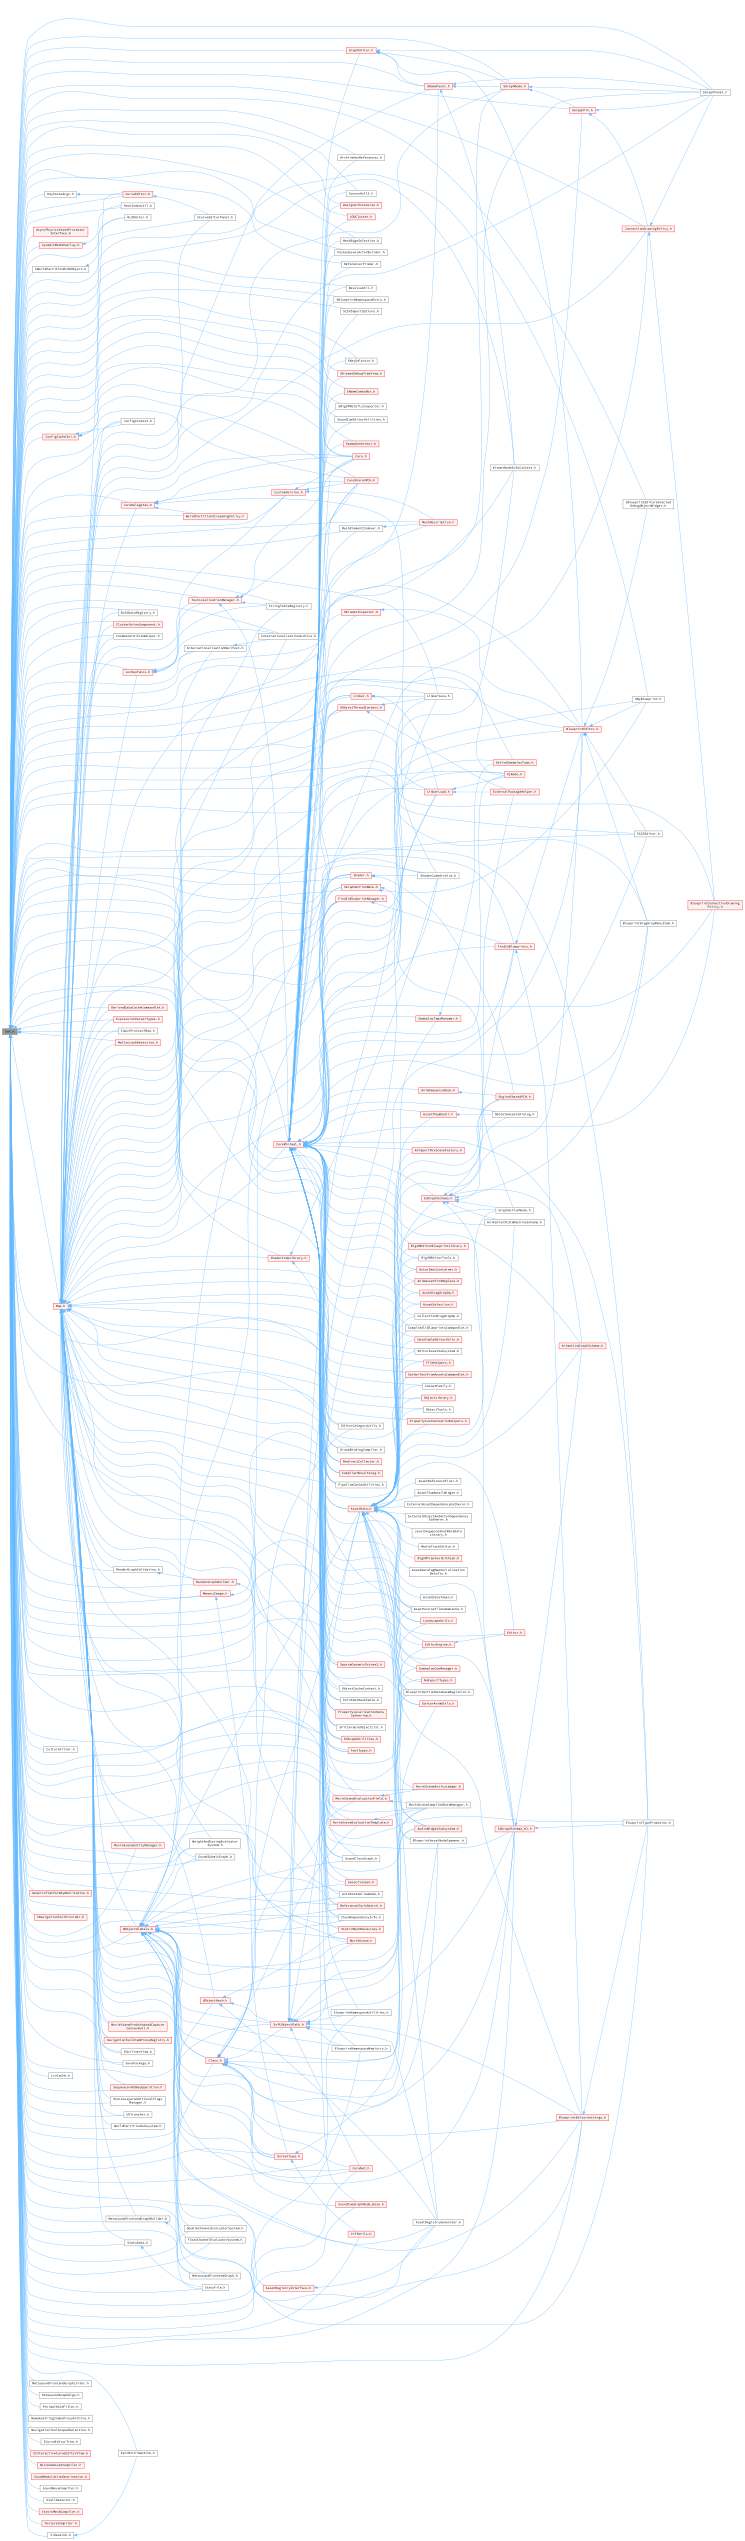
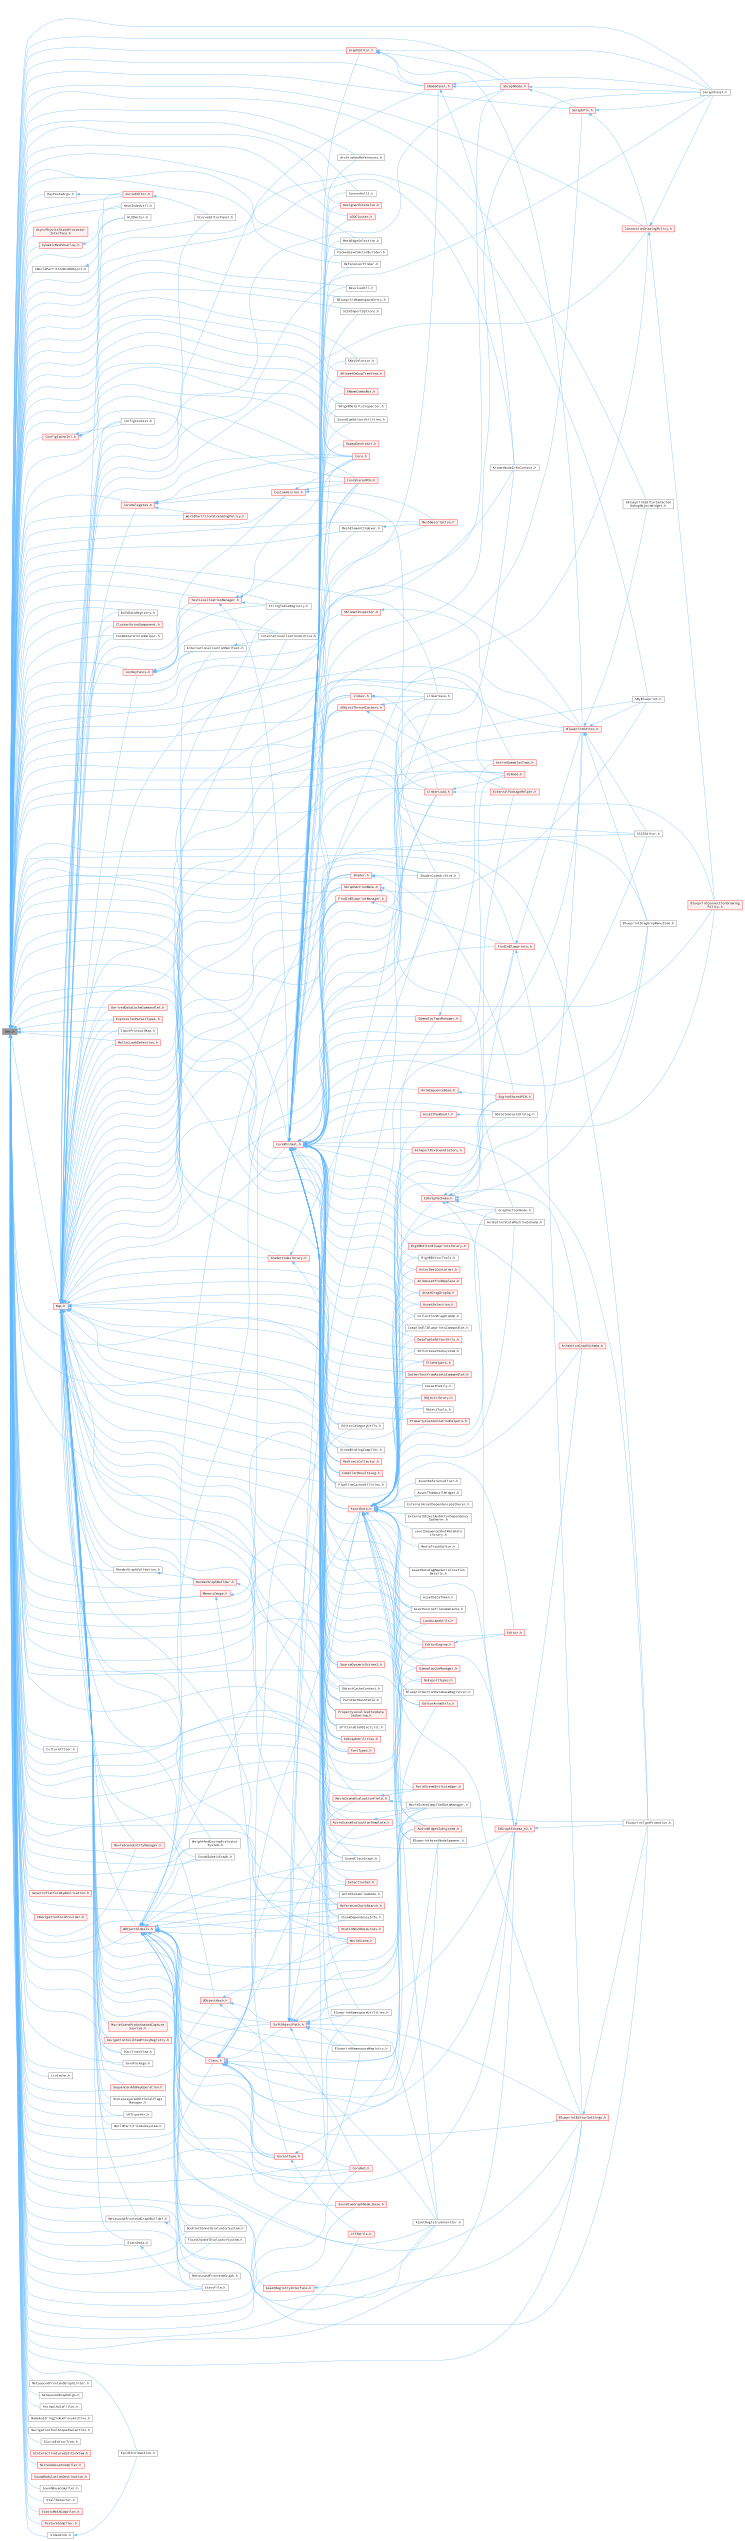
(438, 1558) -> none
(138, 2027) -> (138, 2027)
